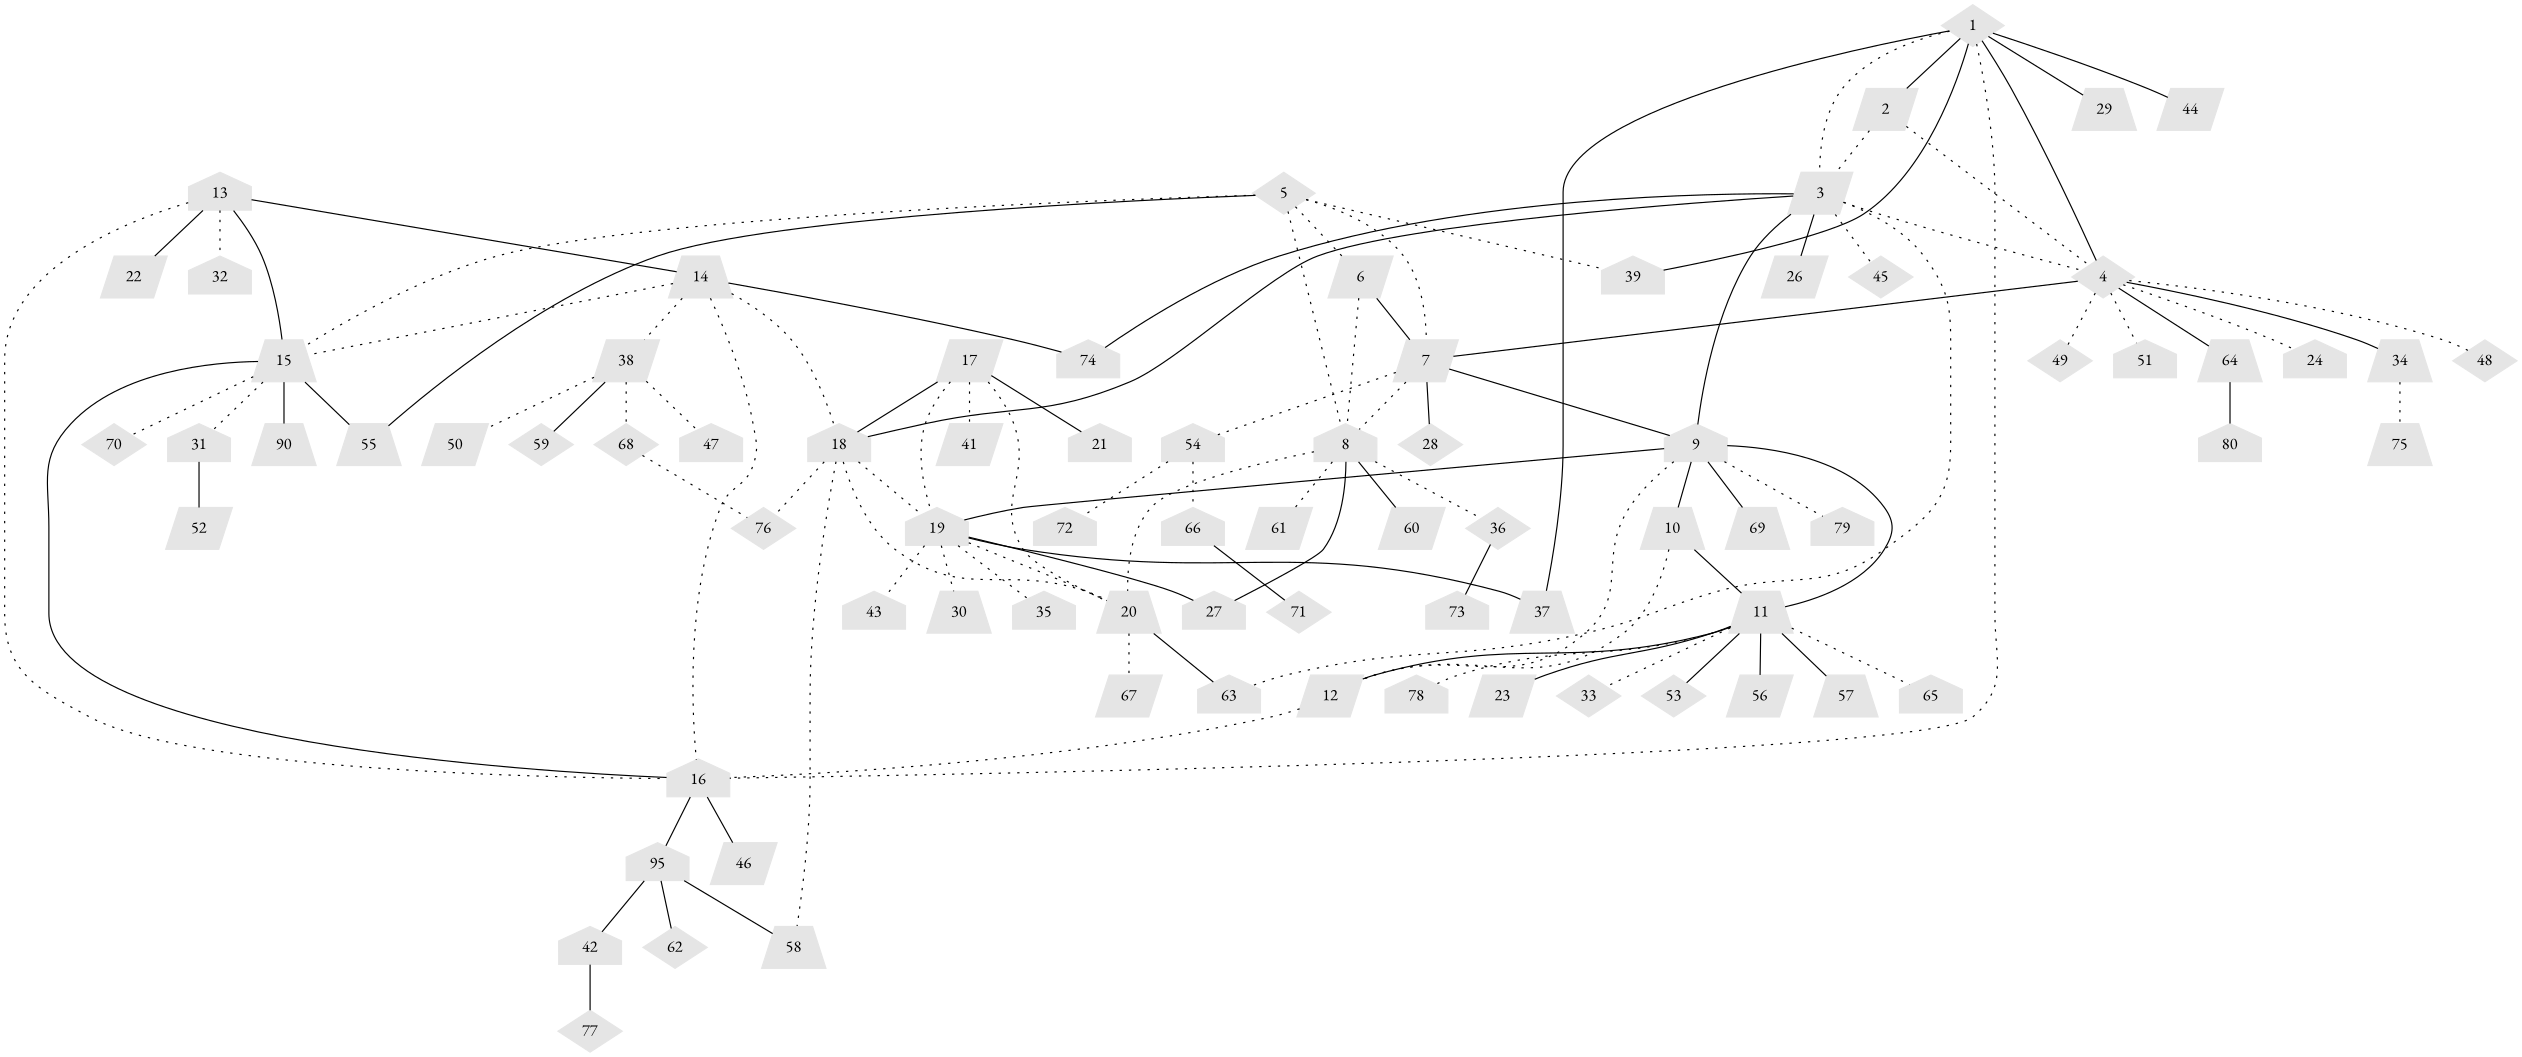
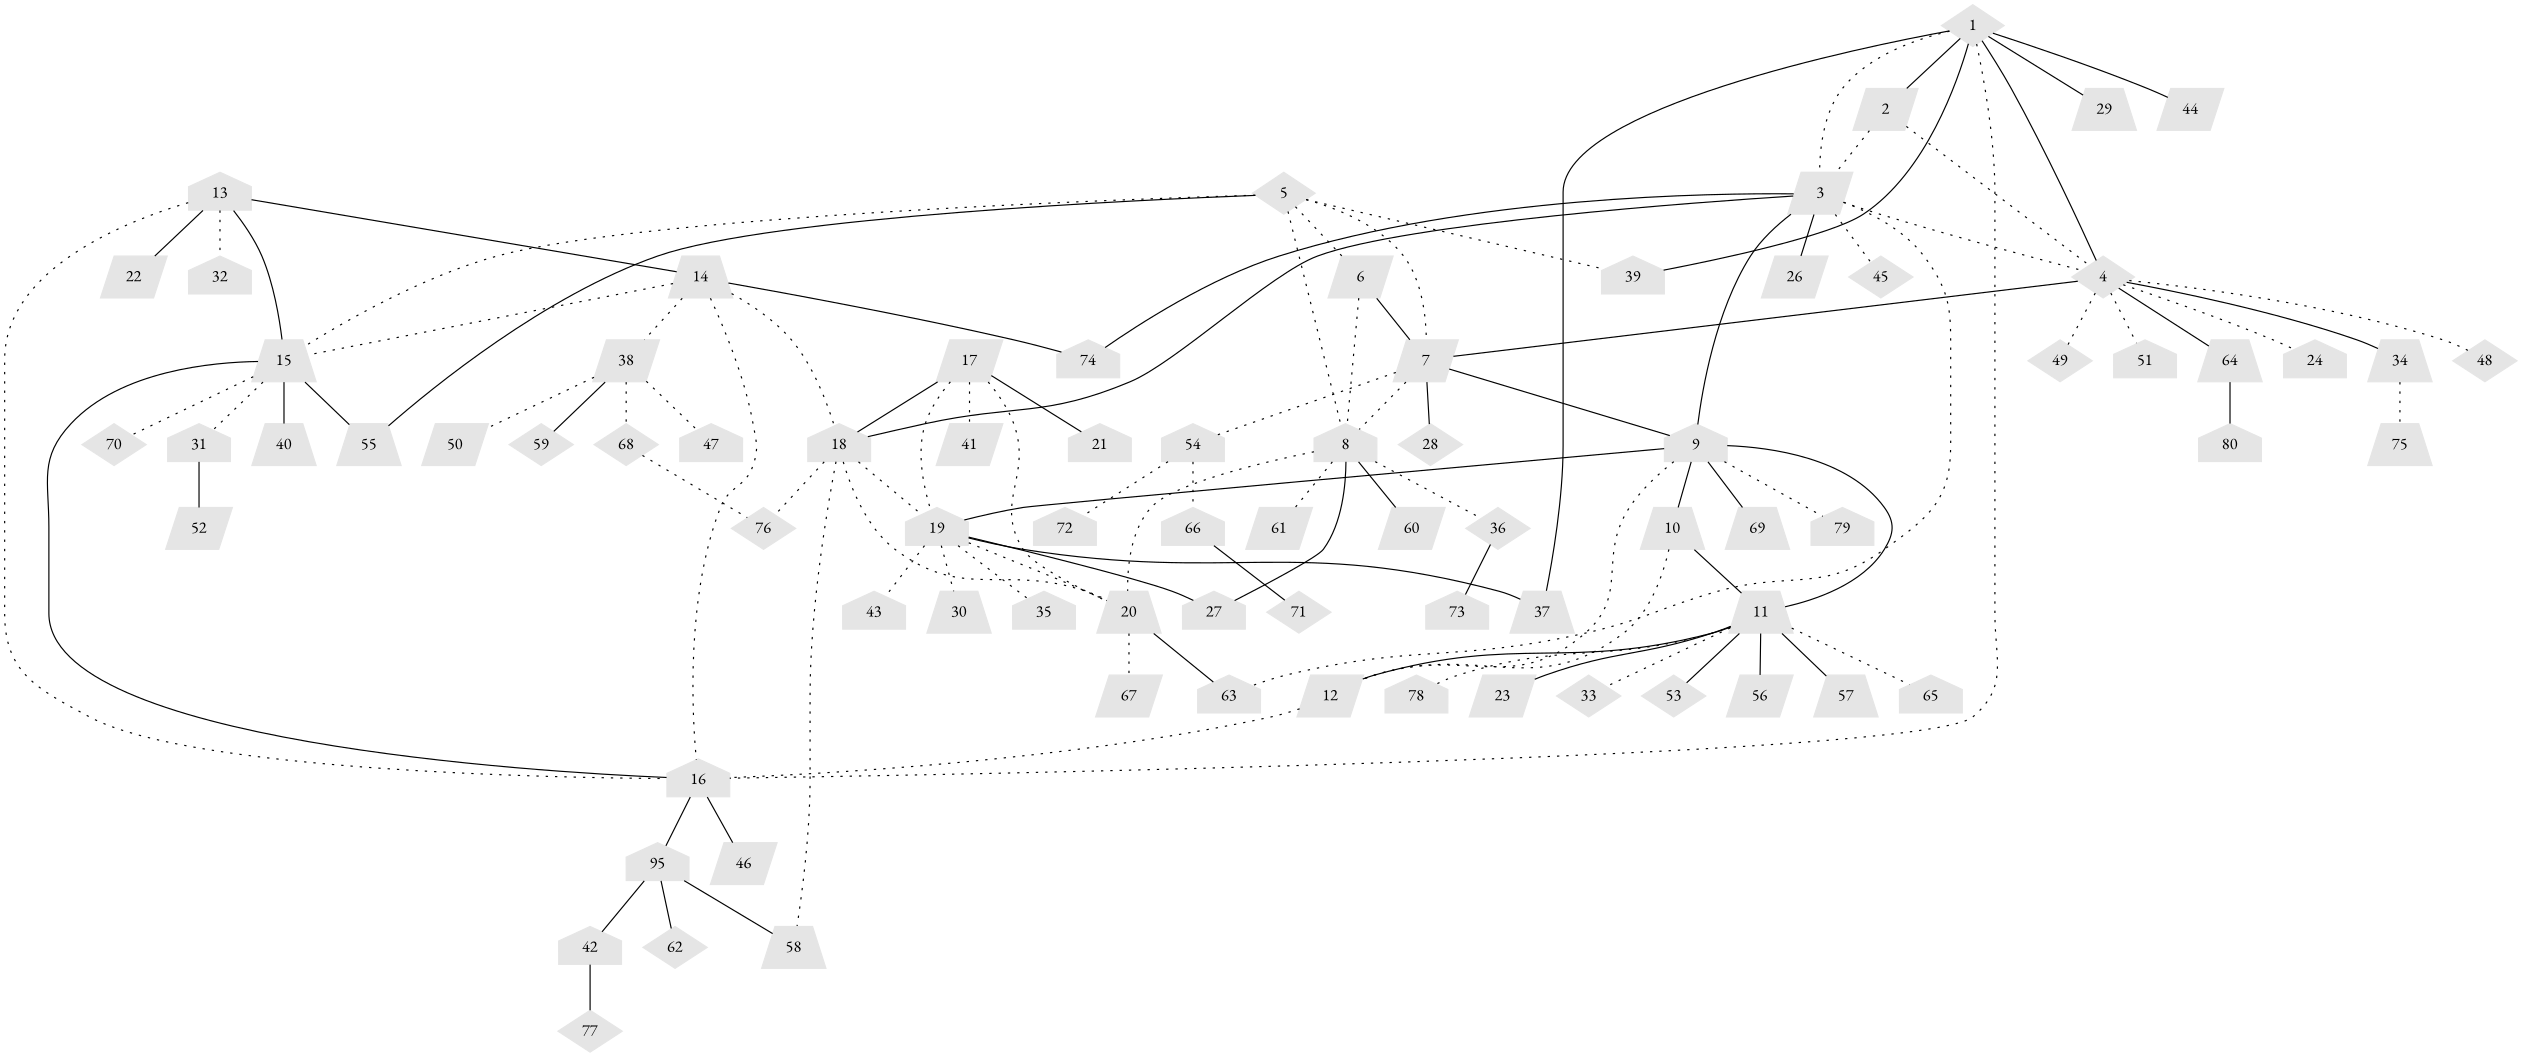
(284, 445) -> (284, 445)
